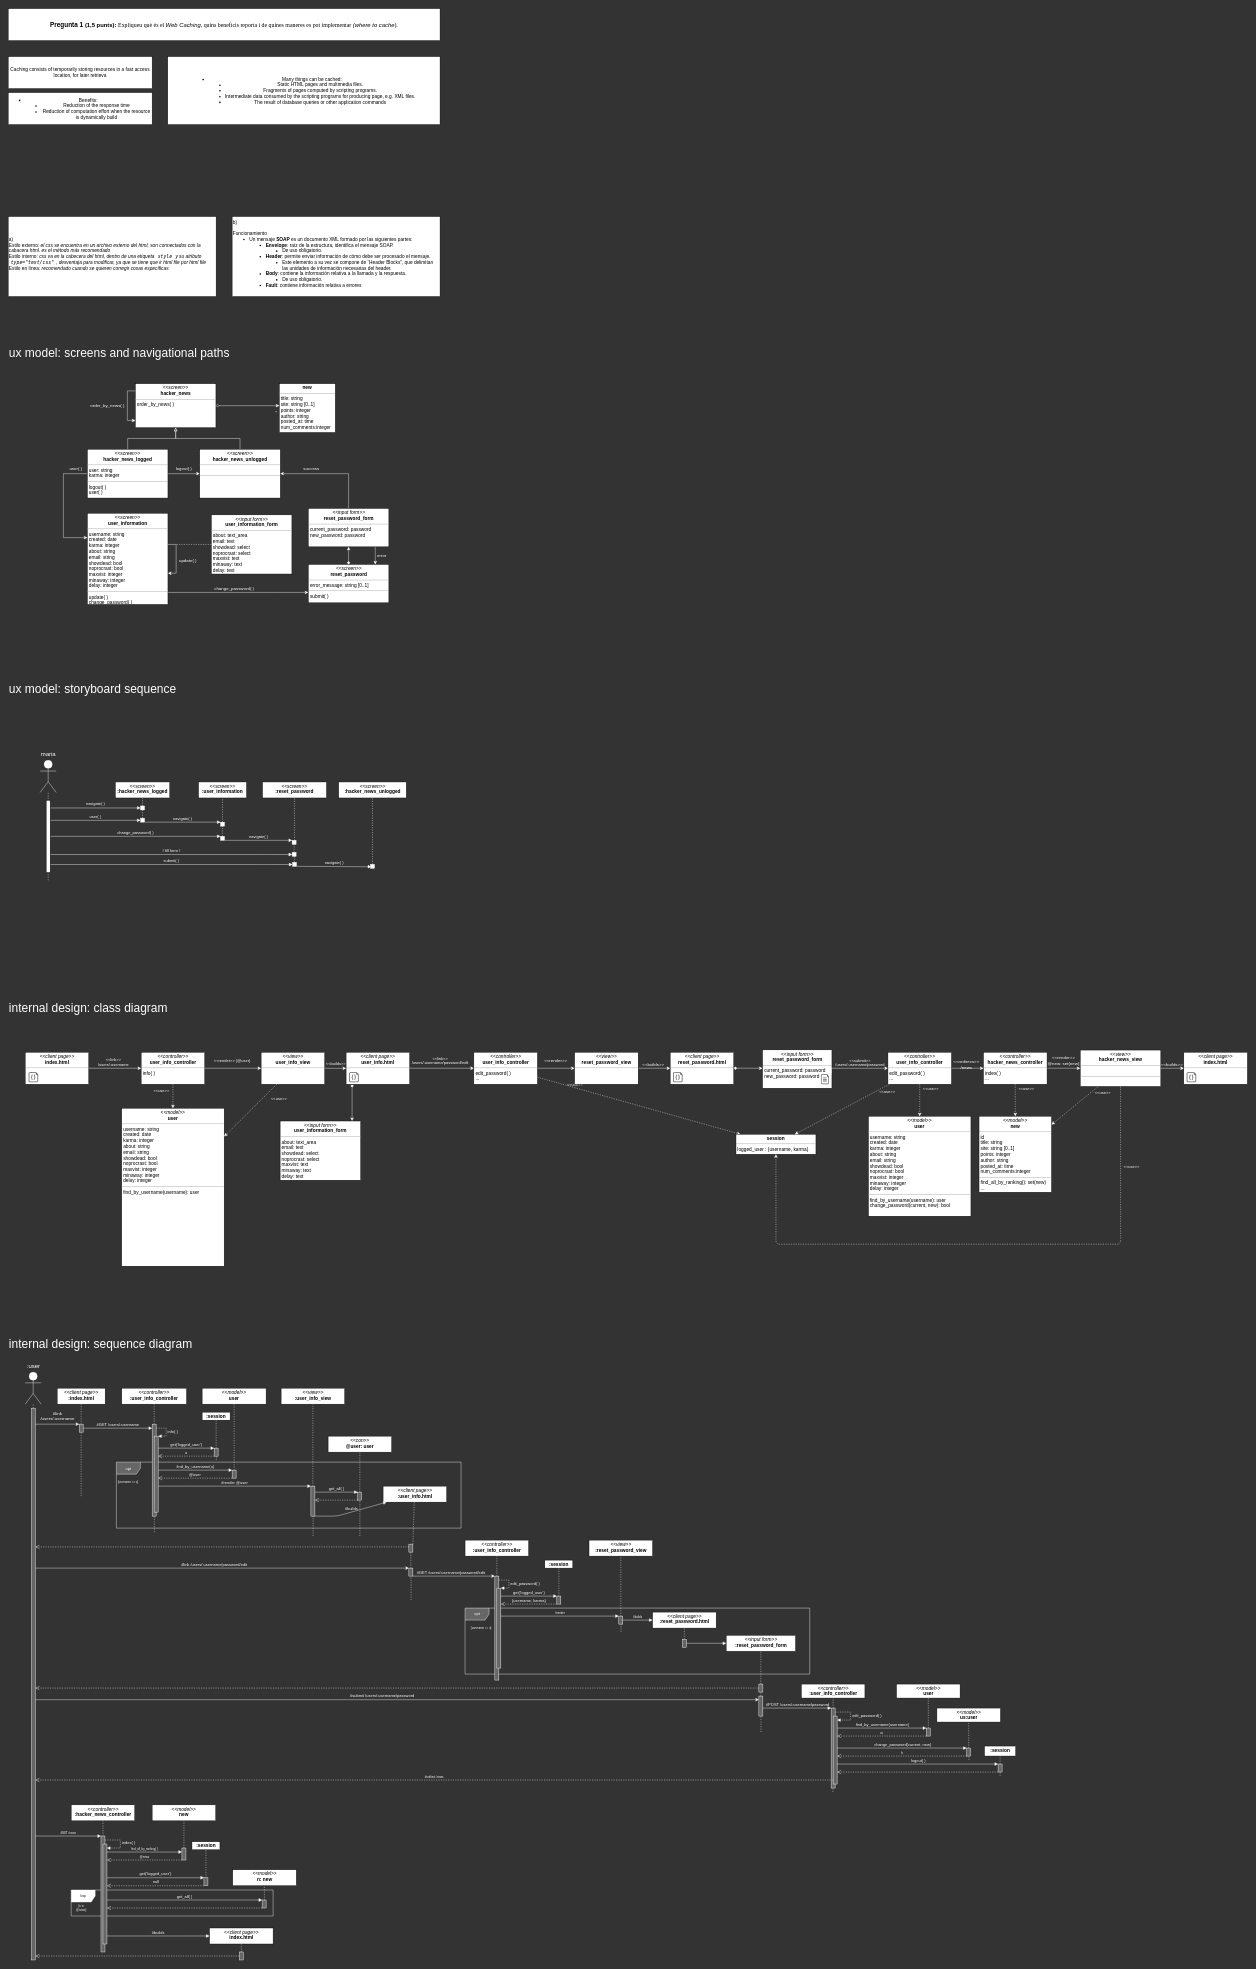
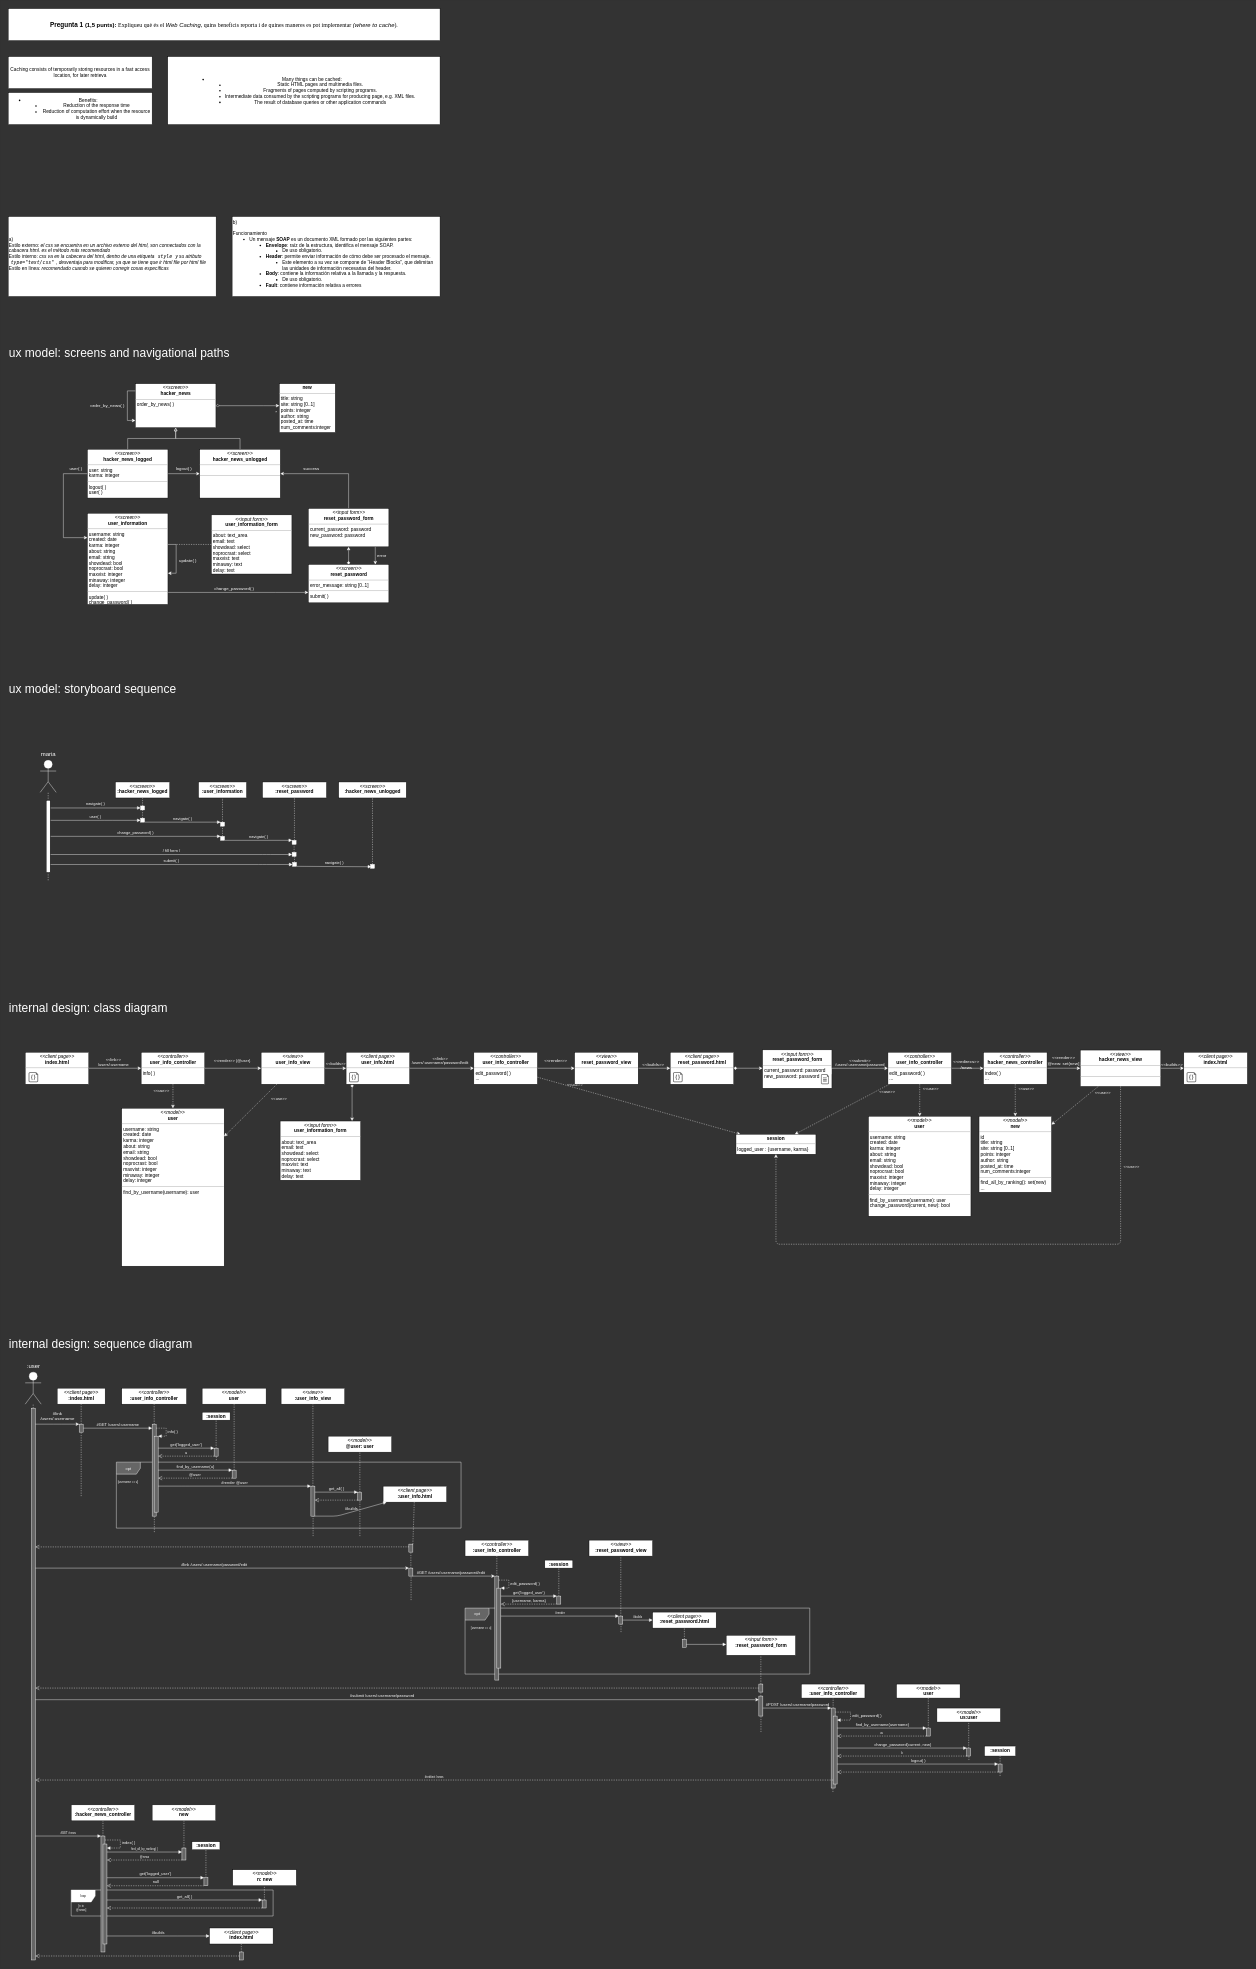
(342, 1442) -> (342, 1442)
(761, 1643) -> (761, 1645)
